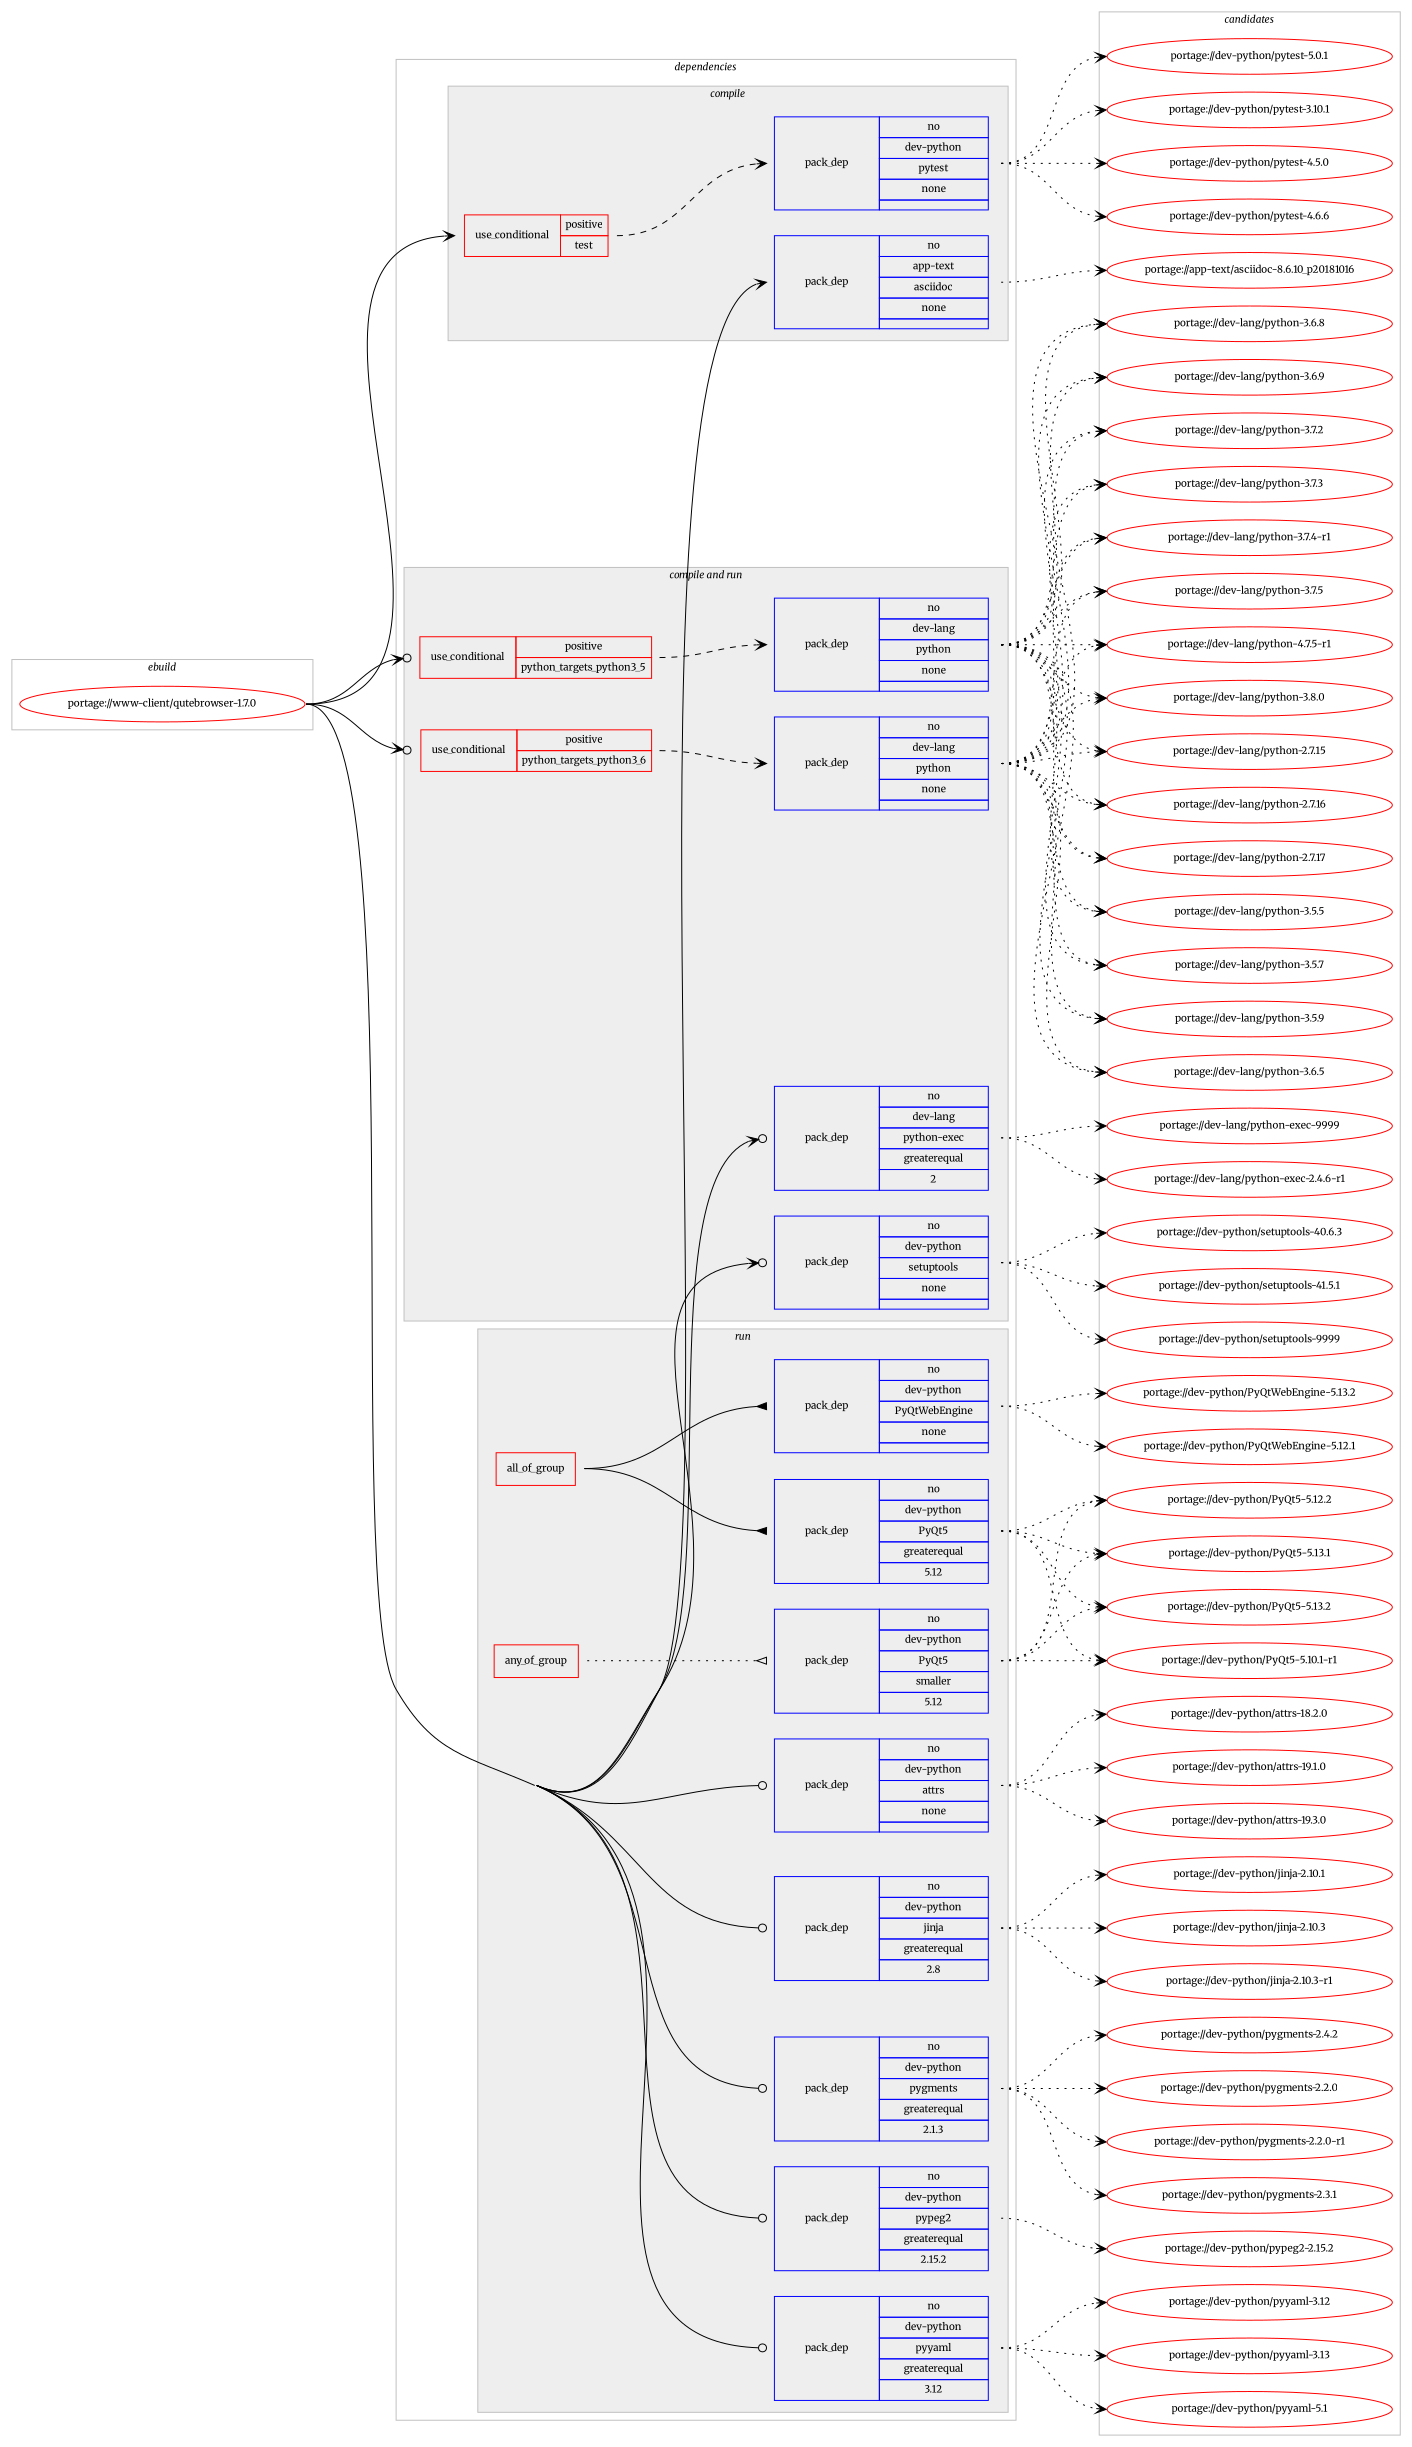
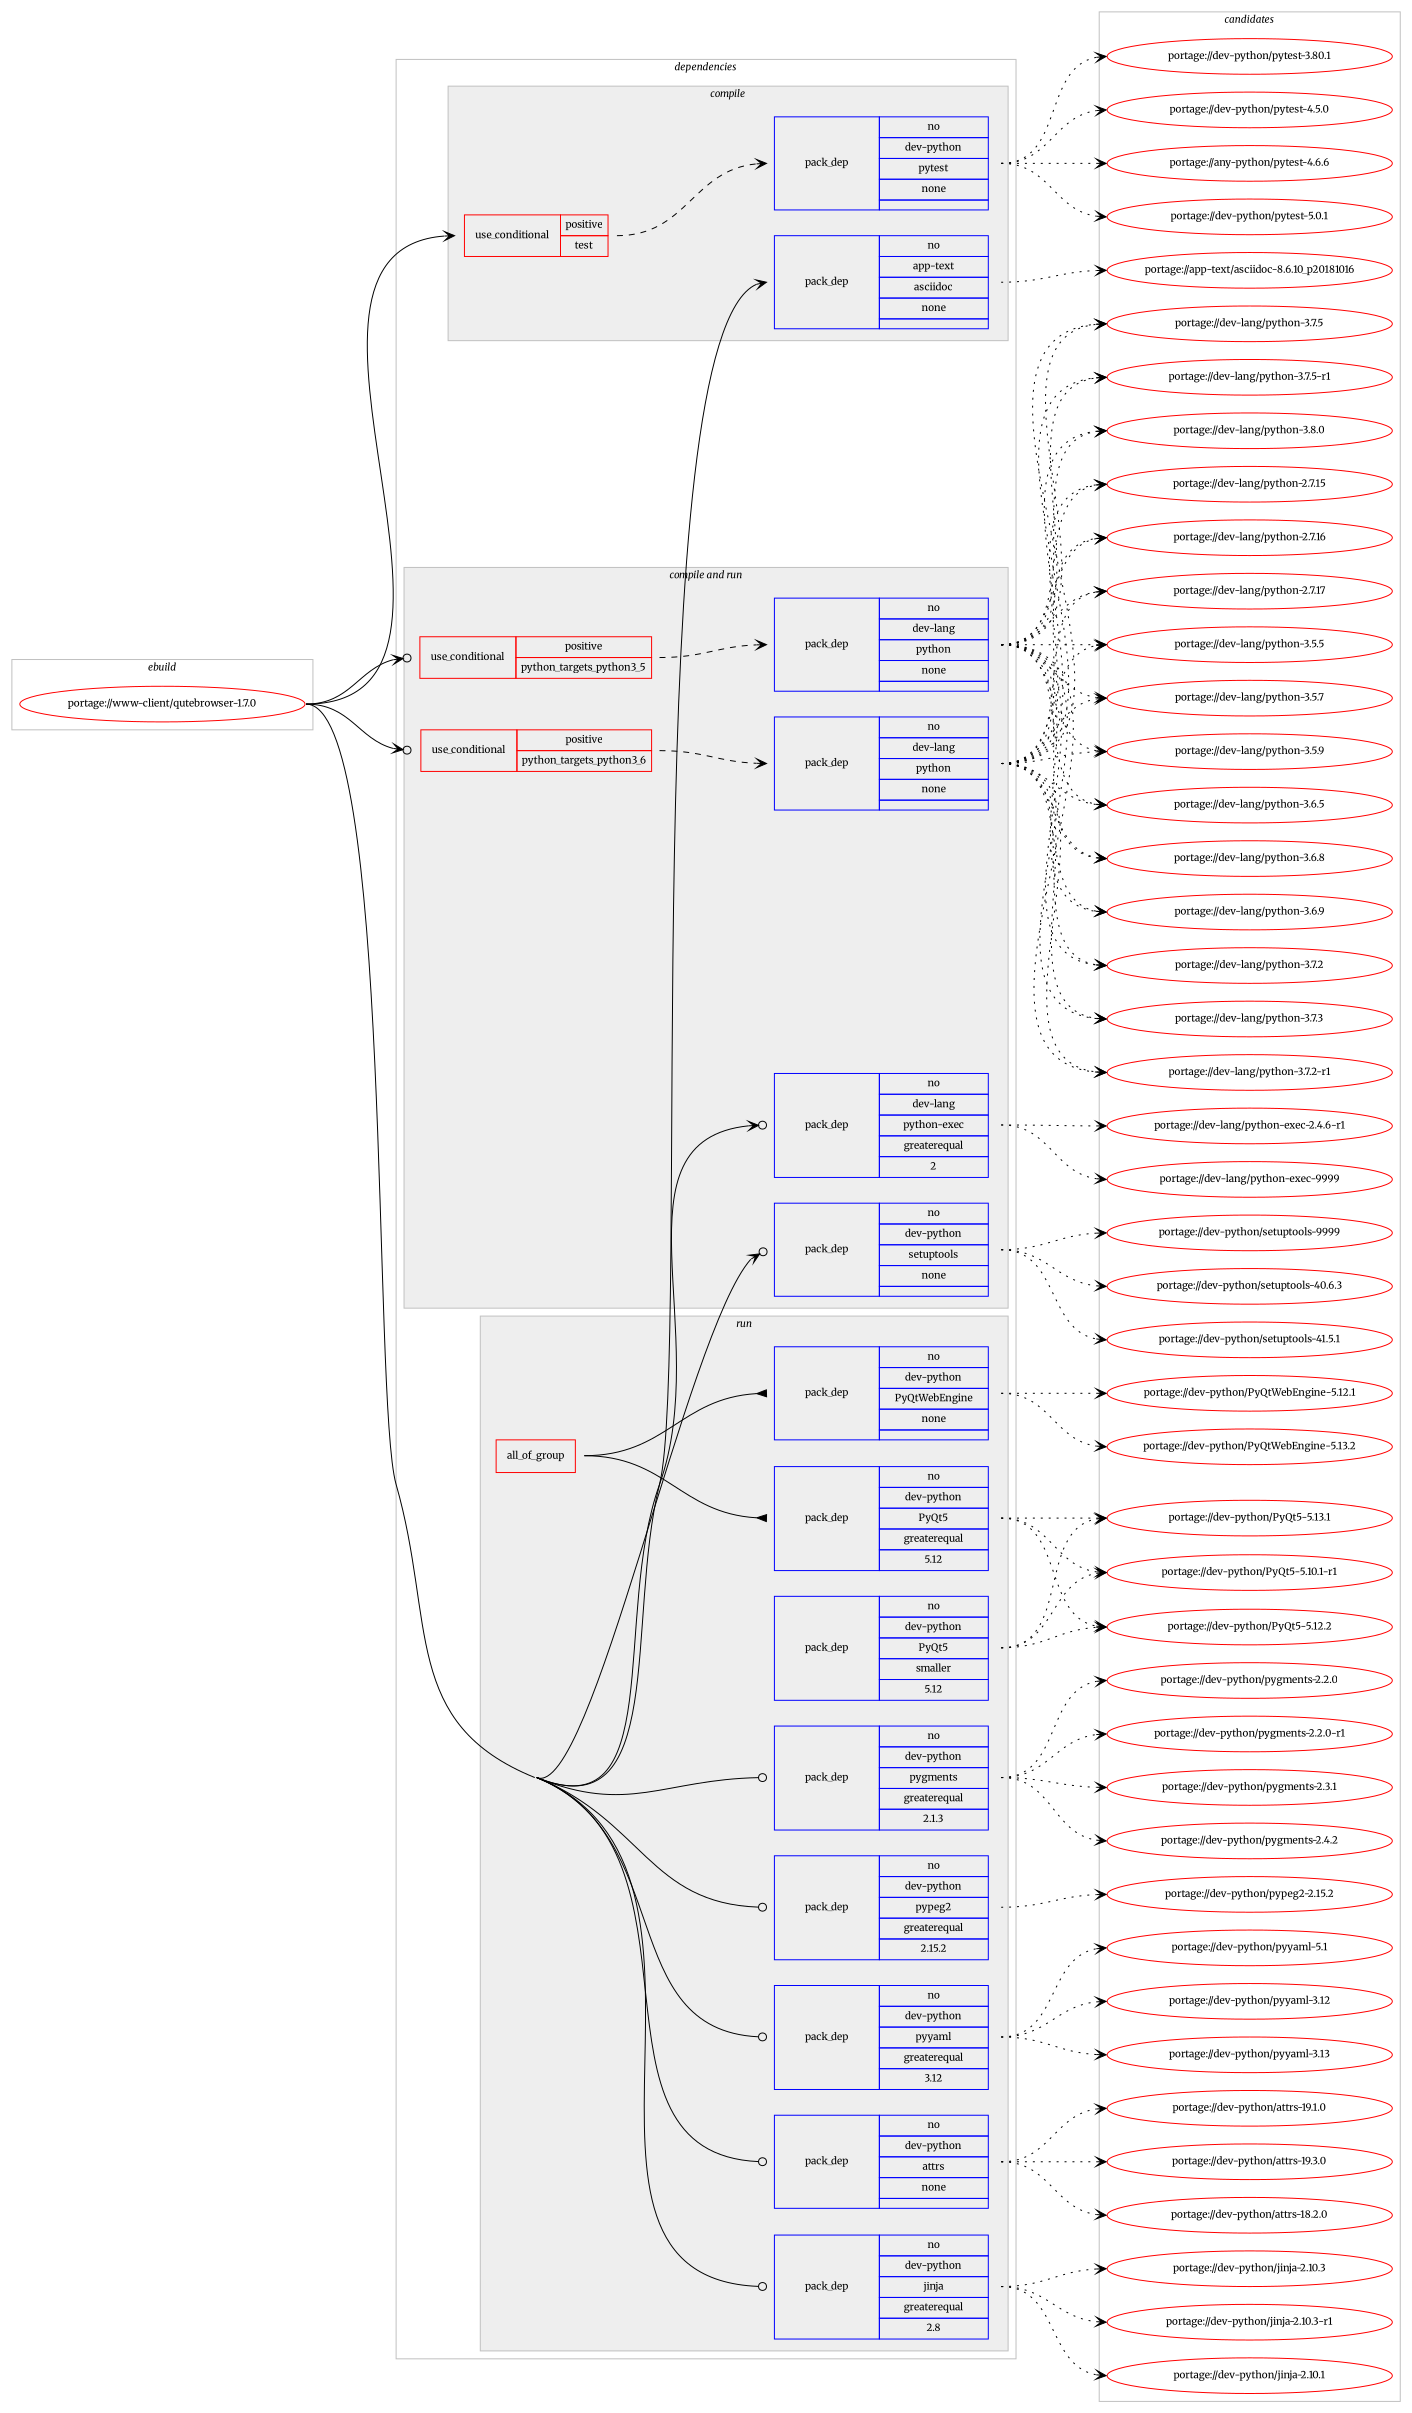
(1250, 110) -> (1250, 56)
(1250, 217) -> (1250, 163)
(1250, 538) -> (1250, 1072)
(1250, 645) -> (1250, 377)
(1250, 1607) -> none
(536, 1661) -> none
